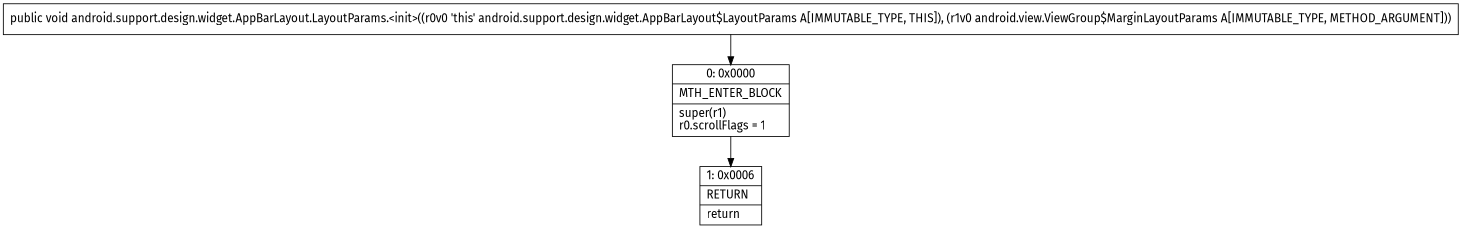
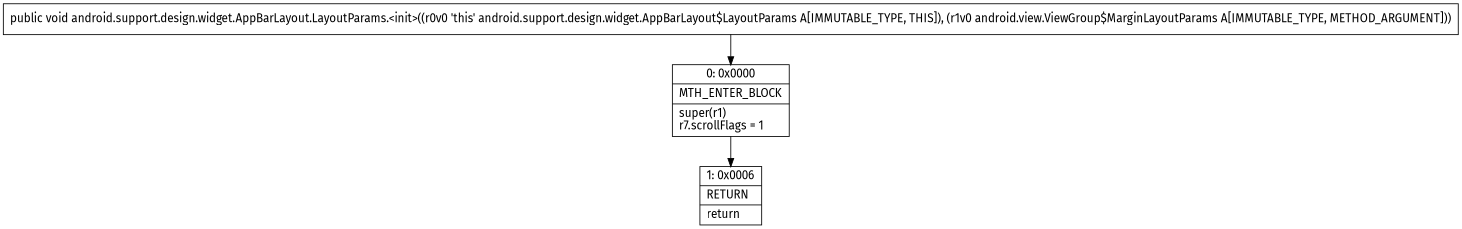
(722, 126) -> (722, 126)
